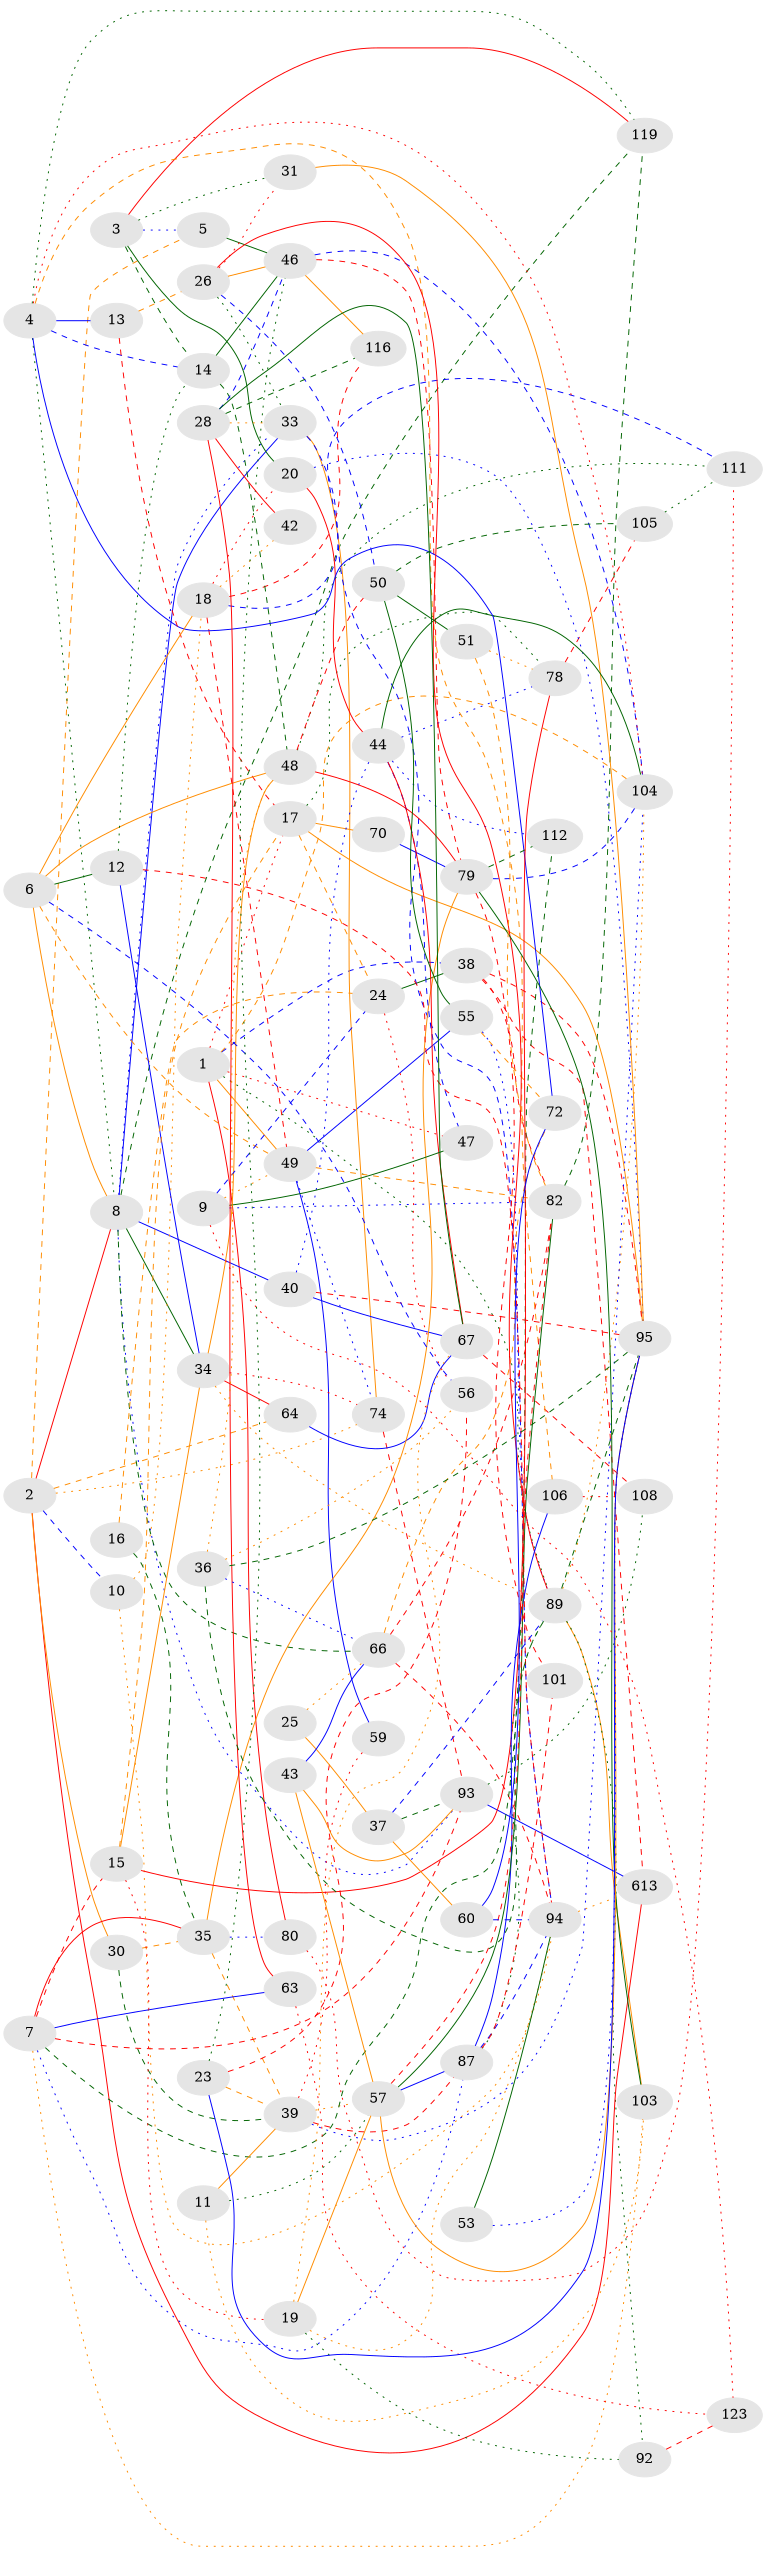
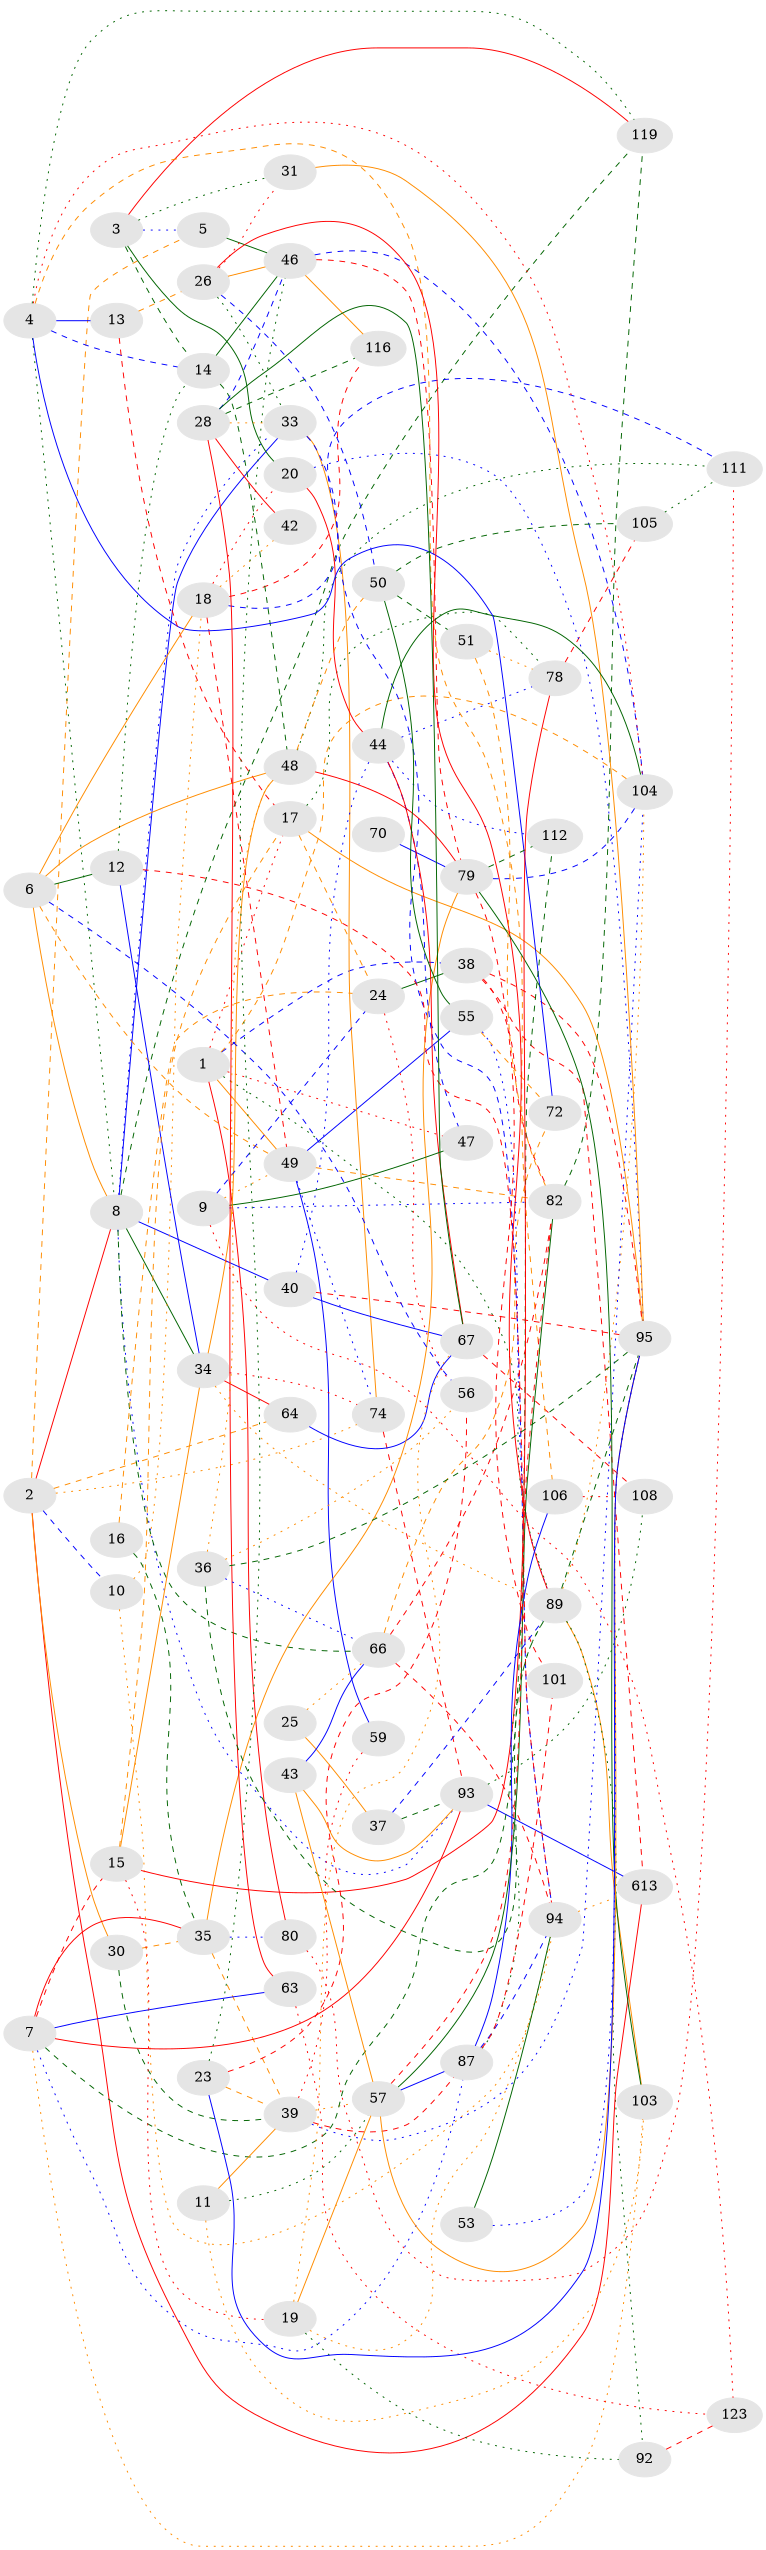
(422, 613) -> (422, 613)
(329, 664) -> (329, 664)
(334, 827) -> none
(467, 1920) -> none
(287, 2029) -> (287, 2029)
